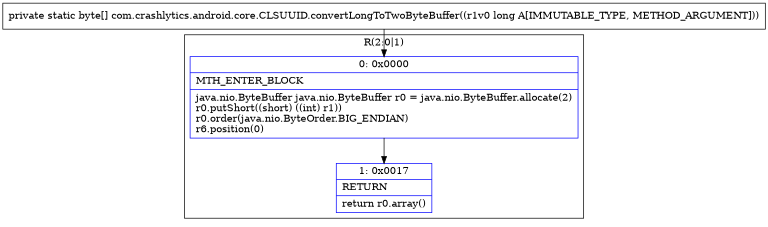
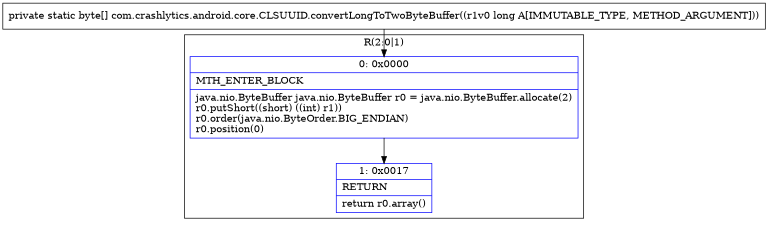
(230, 129) -> (230, 129)
